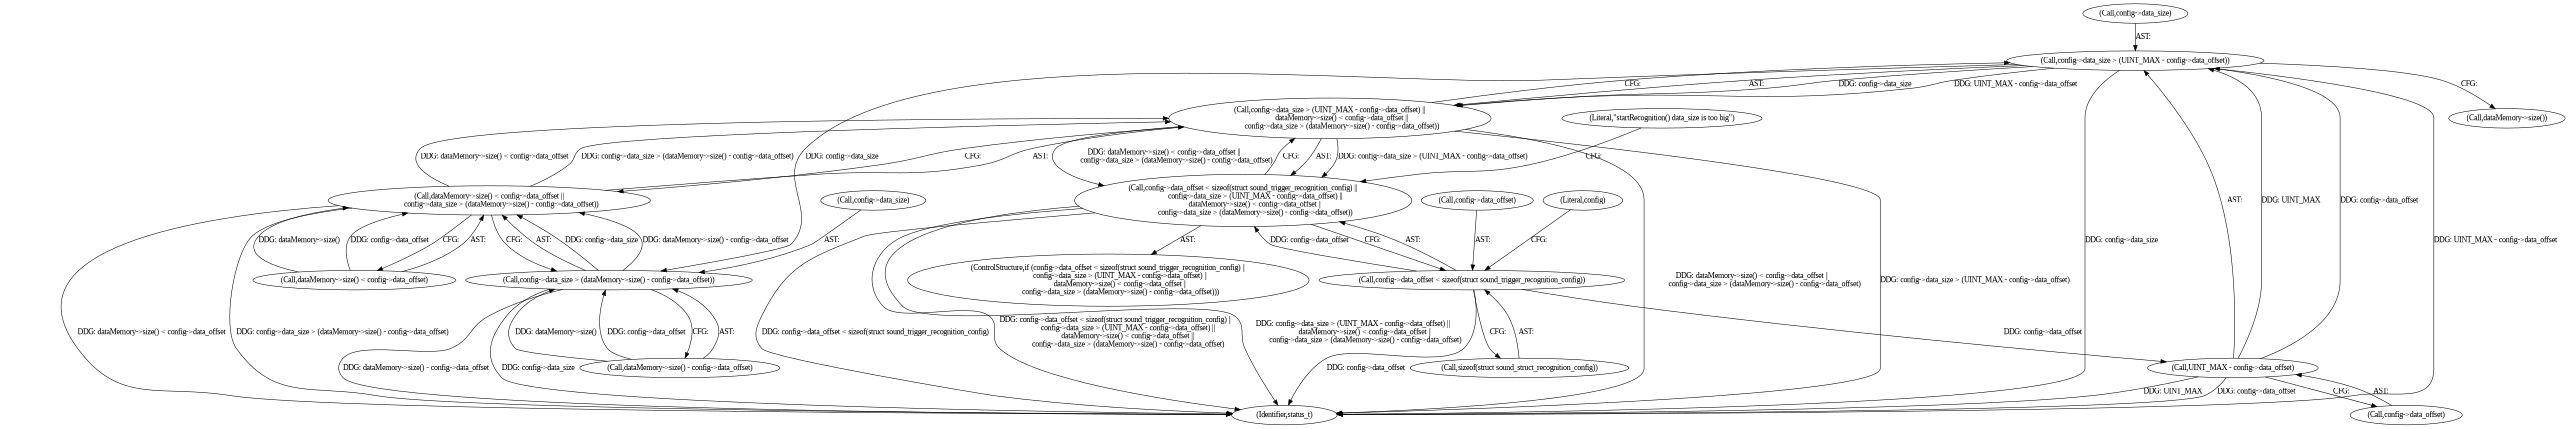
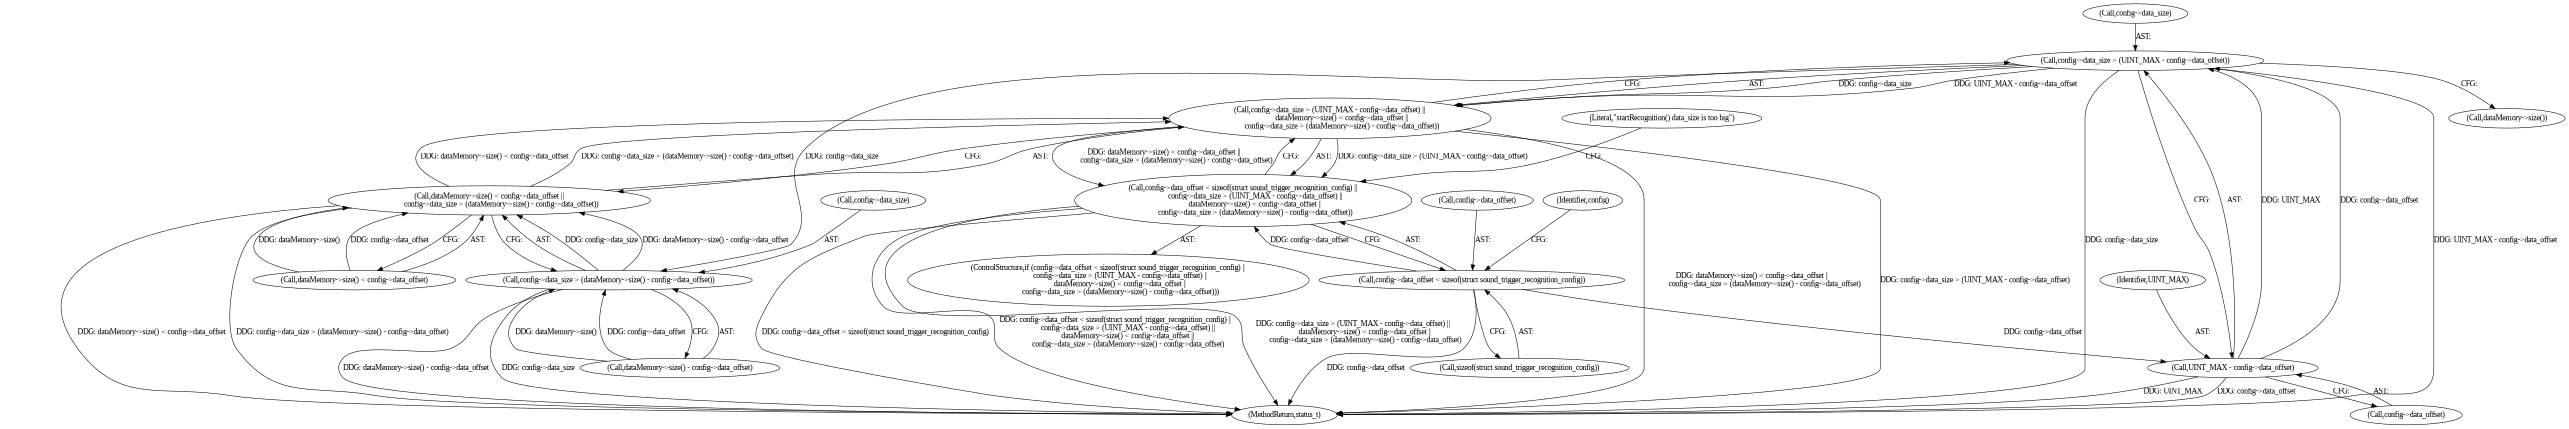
(1583, 200) -> (1583, 200)
none -> (2187, 212)
none -> (2153, 280)
(1519, 368) -> (1519, 368)
(1284, 415) -> (1284, 415)
